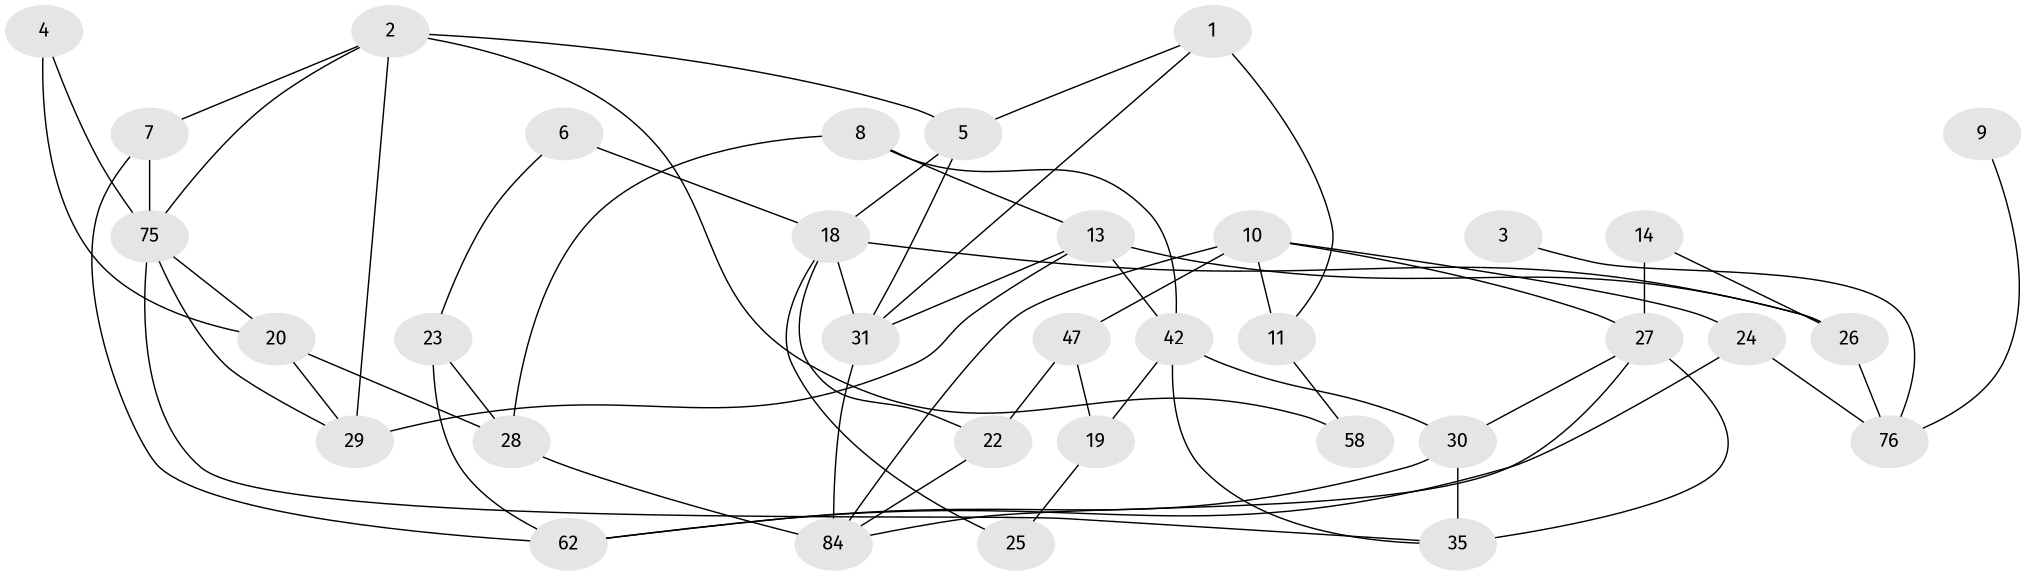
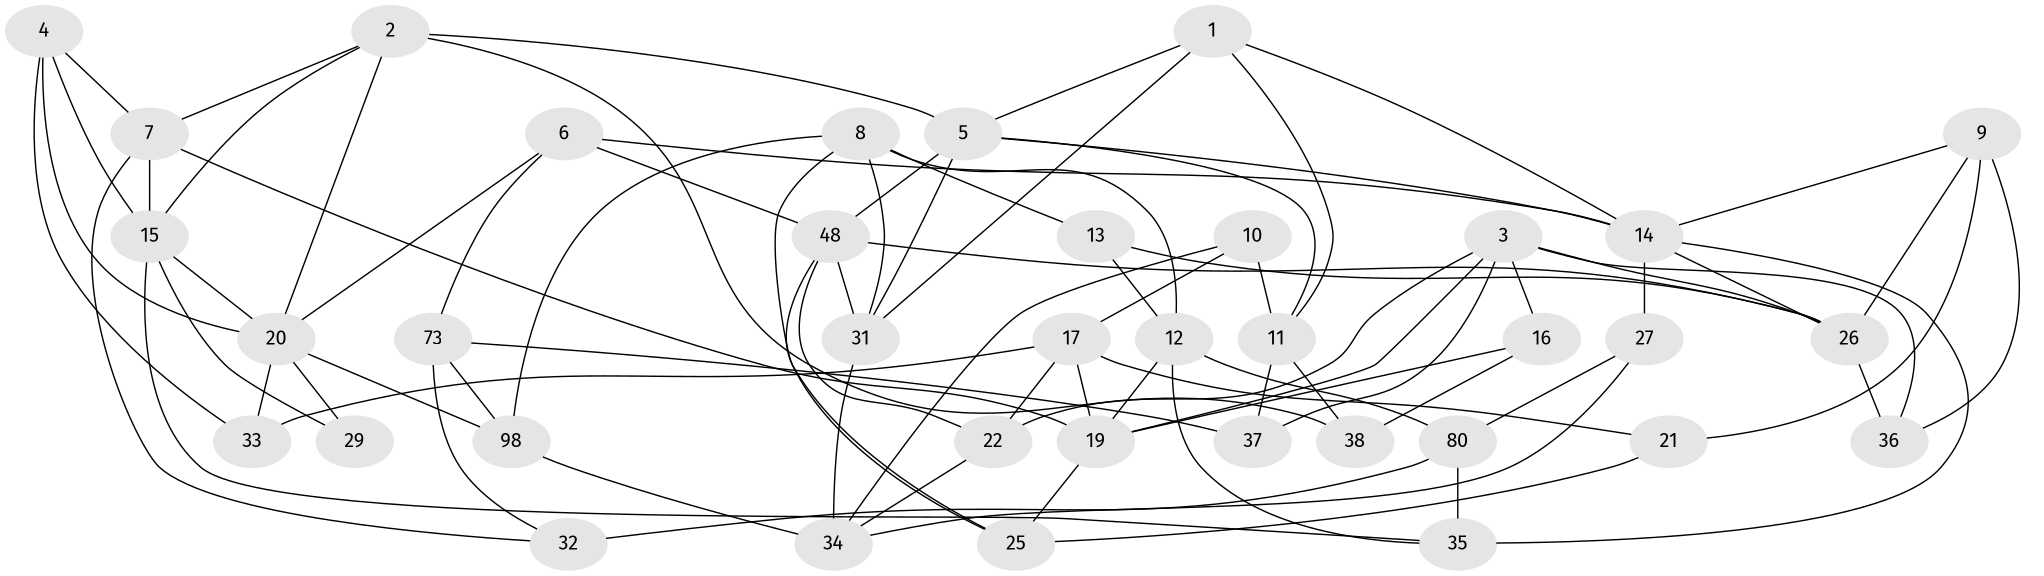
none -> (97, 83)
none -> (1435, 123)
none -> (1292, 169)
none -> (1133, 174)
none -> (1813, 185)
none -> (1272, 190)
(373, 236) -> (333, 185)
none -> (1916, 236)
(150, 237) -> (150, 237)
none -> (420, 237)
(831, 237) -> (831, 237)
none -> (1680, 282)
(1503, 287) -> none
(978, 288) -> (884, 233)
none -> (780, 302)
none -> (615, 319)
(433, 339) -> (433, 339)
(1072, 339) -> (1072, 339)
(1174, 339) -> (1174, 339)
none -> (1542, 339)
(1747, 339) -> none
none -> (1315, 371)
none -> (1356, 372)
(749, 406) -> none
none -> (252, 442)
(512, 442) -> (512, 442)
none -> (1253, 442)
(1355, 442) -> (1355, 442)
(1458, 442) -> (1458, 442)
none -> (1669, 442)
(1890, 442) -> (1890, 442)
(1675, 495) -> (1929, 476)
(569, 544) -> (569, 544)
(834, 544) -> (834, 544)
